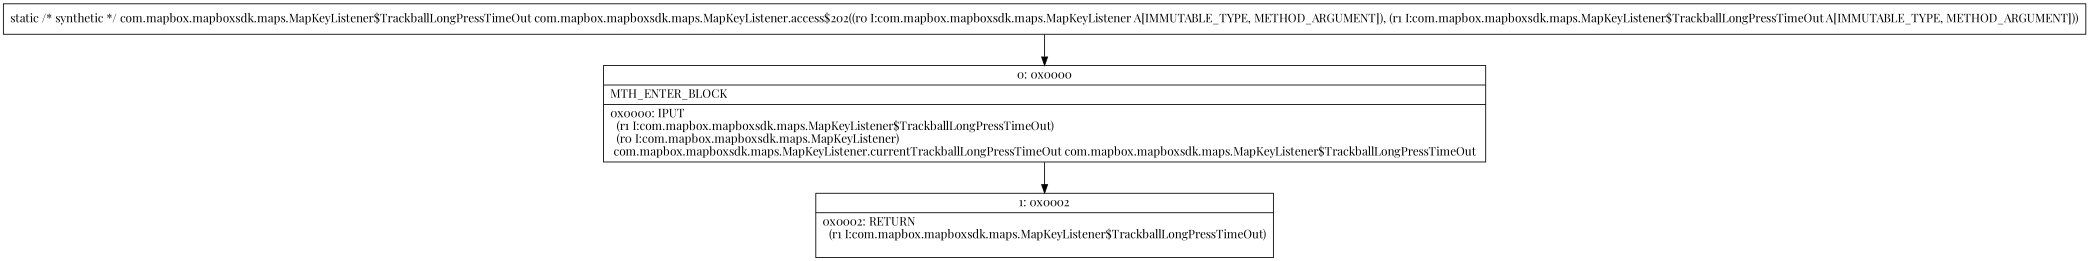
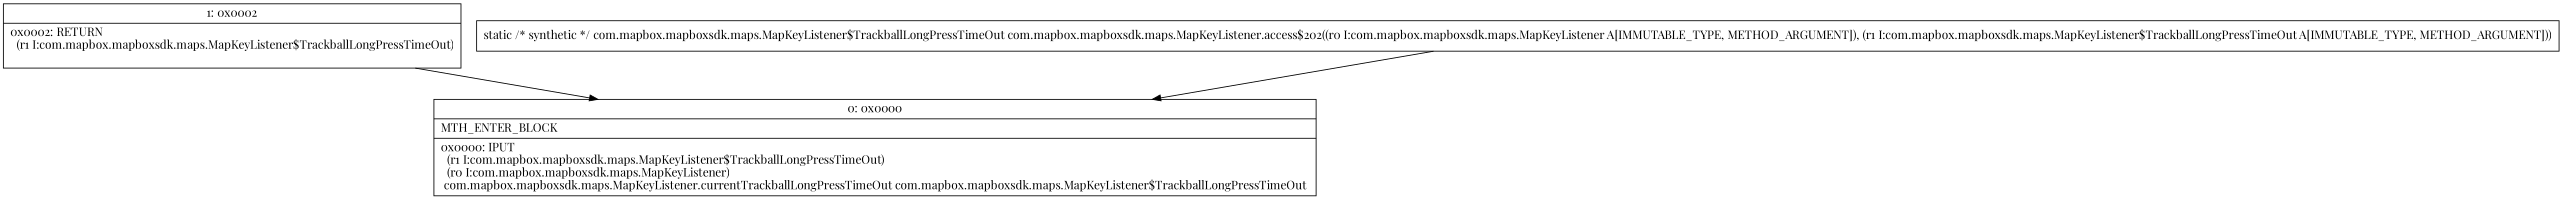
(1045, 173) -> (502, 83)
